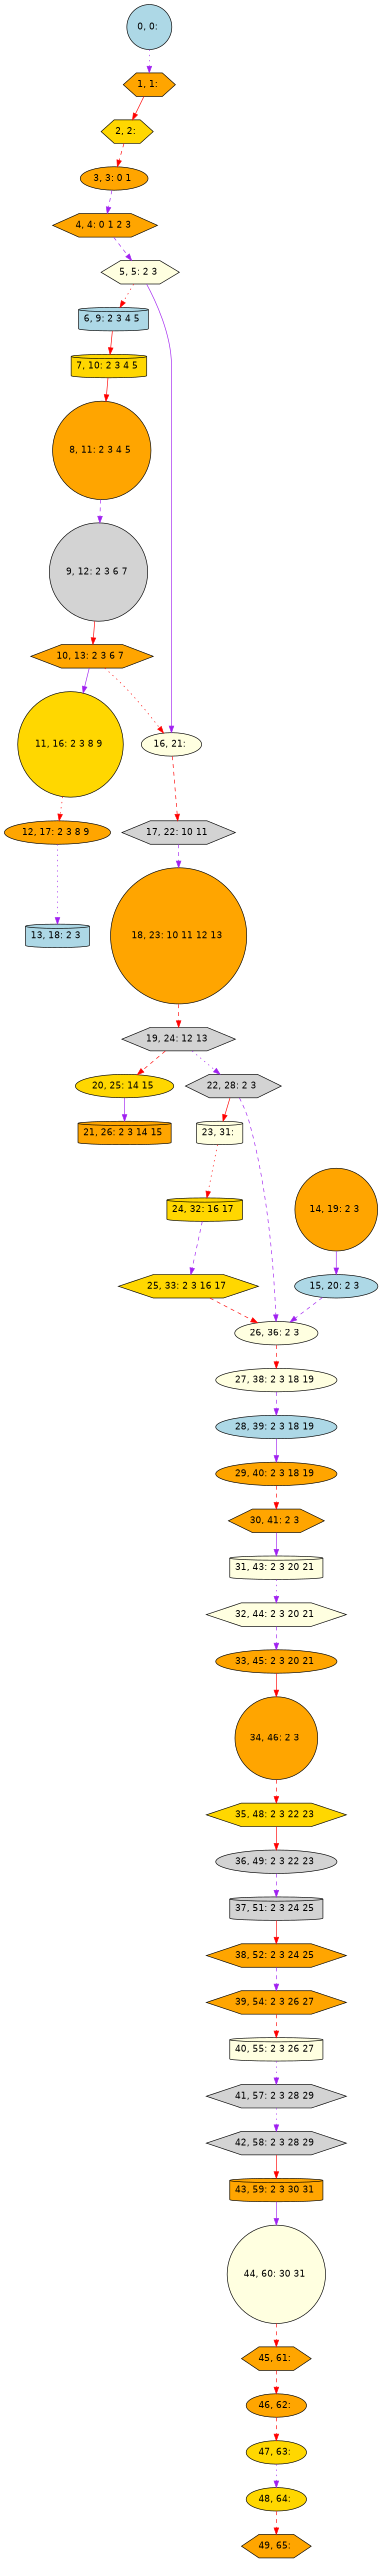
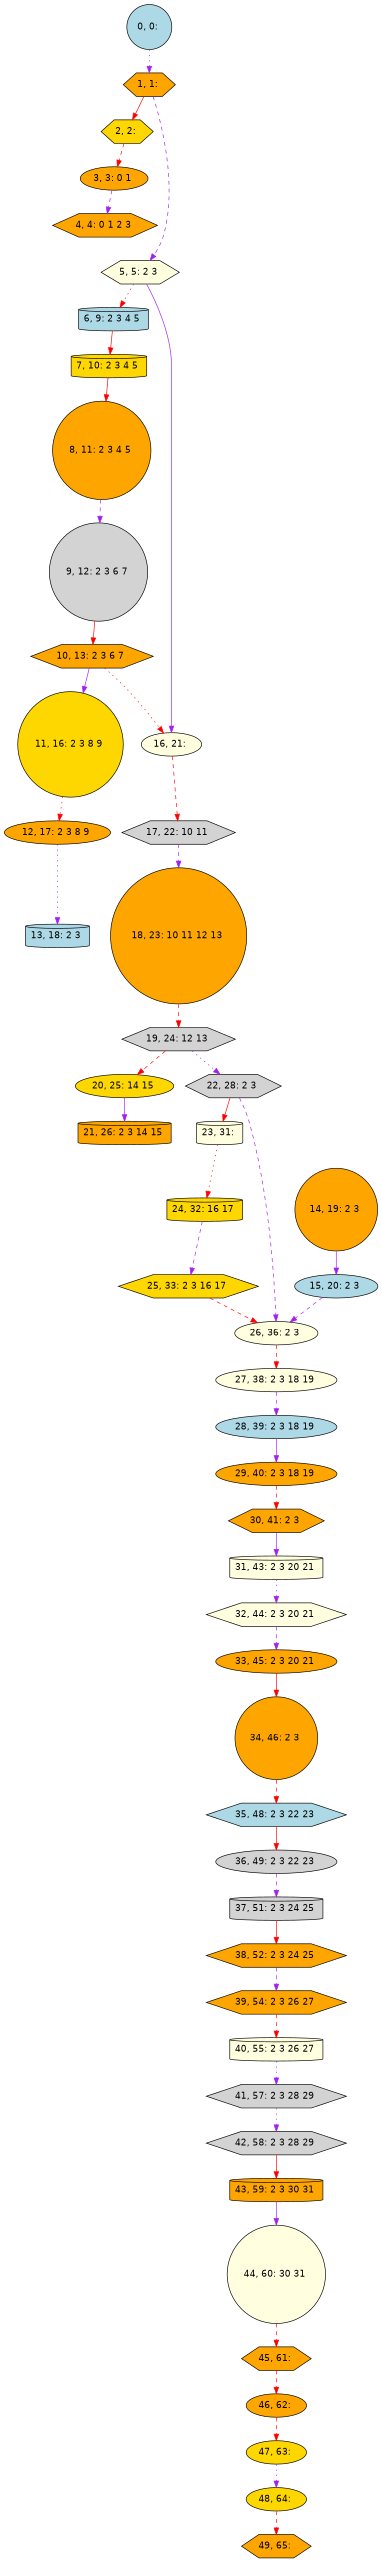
(121, 246) -> (169, 176)
(276, 1815) -> (276, 1815)
